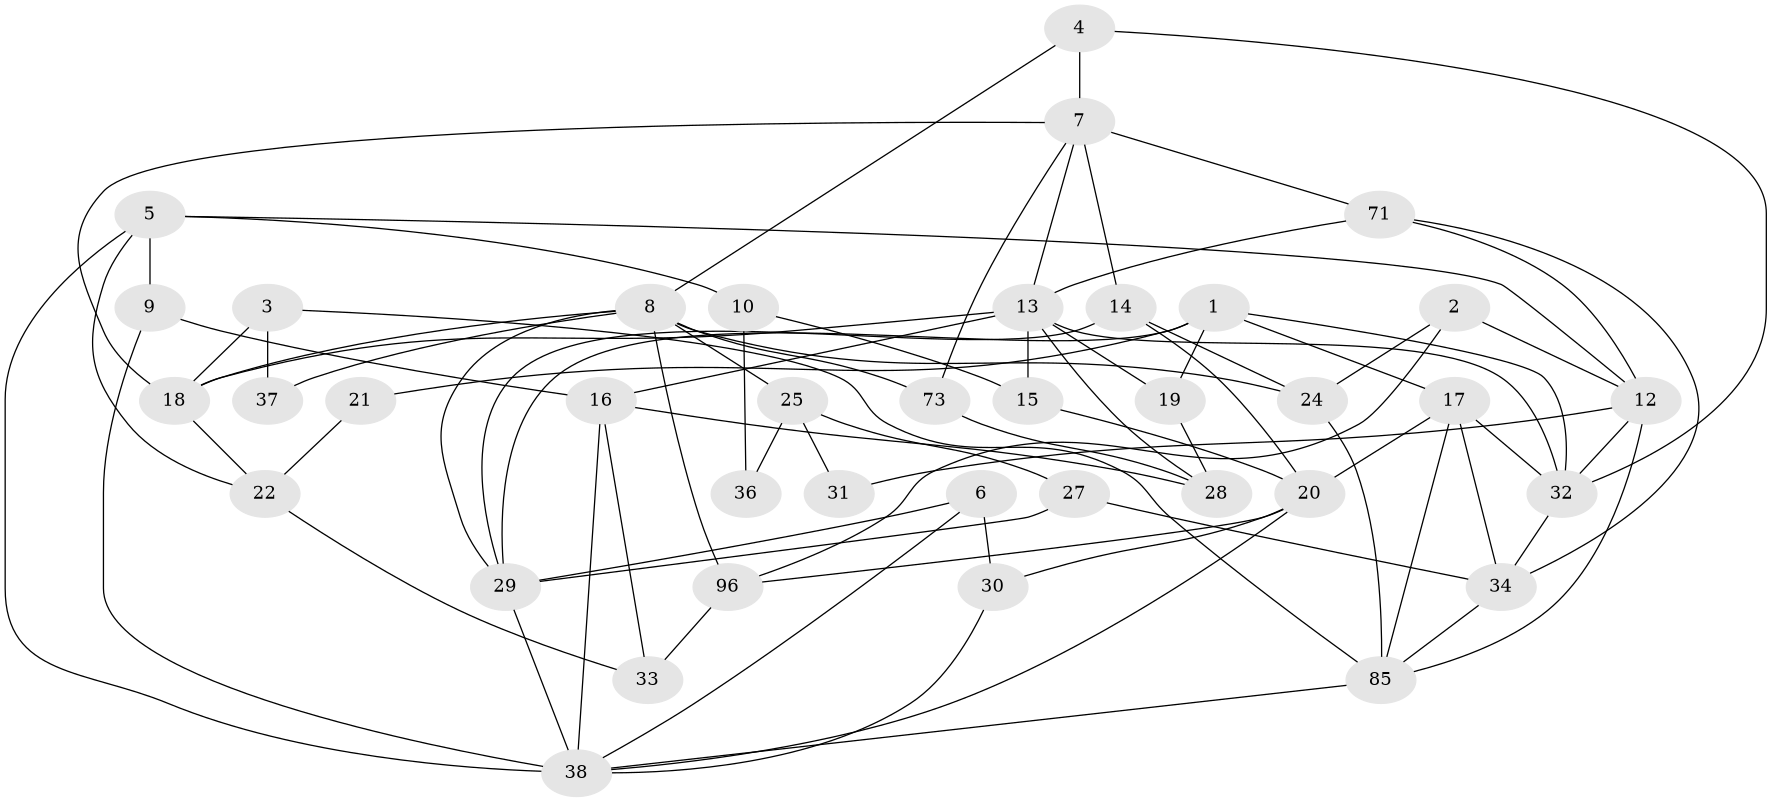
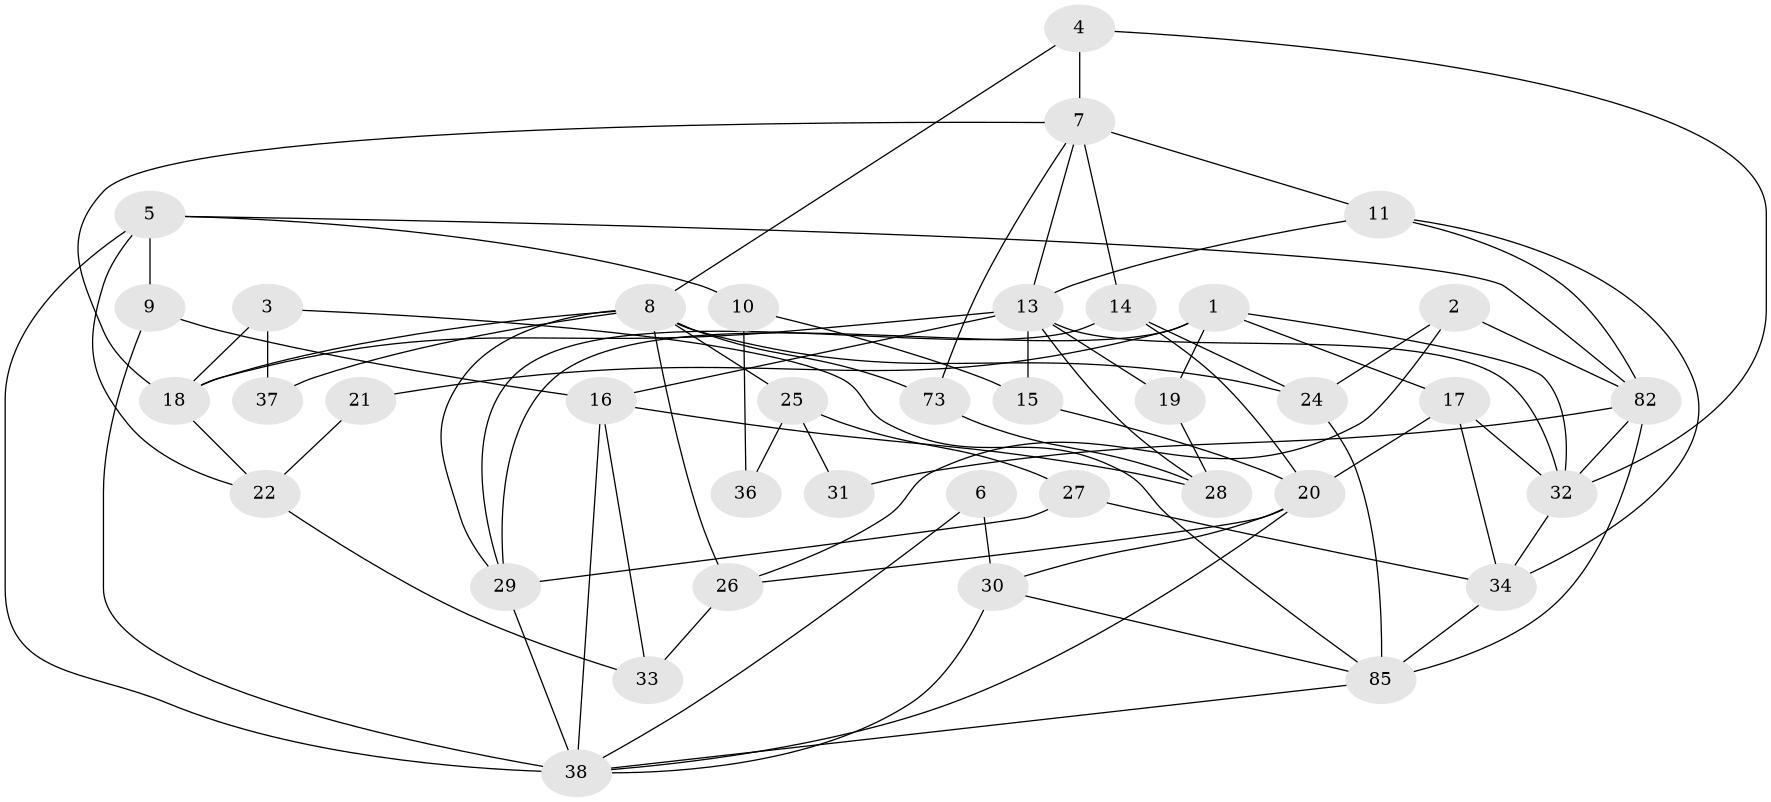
(1380, 215) -> (1380, 215)
(1646, 401) -> (1646, 401)
(1418, 540) -> (1187, 634)
(745, 544) -> none
(728, 587) -> (728, 587)
